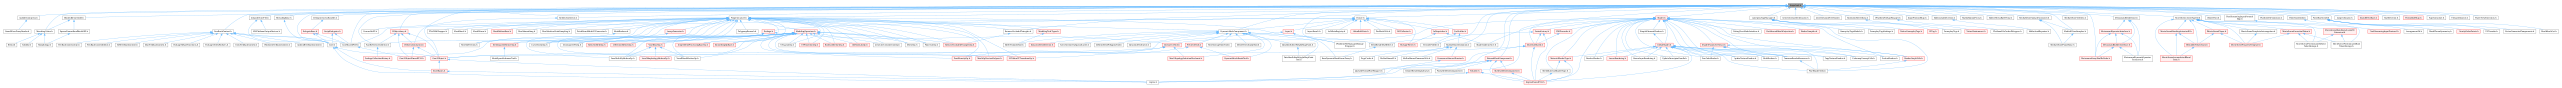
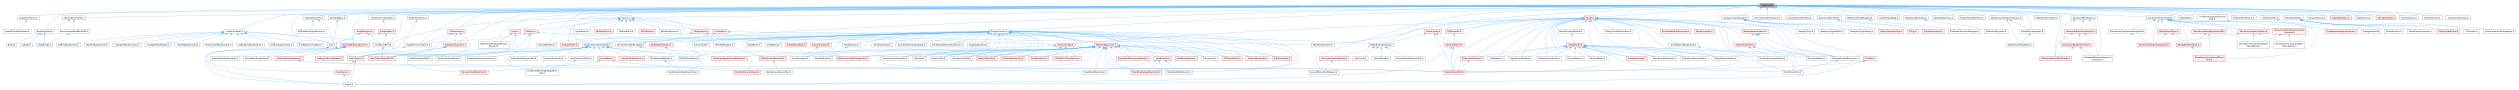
(1474, 35) -> (1406, 38)
(1298, 45) -> (581, 59)
(1174, 53) -> (448, 55)
none -> (1772, 59)
(1558, 66) -> none
